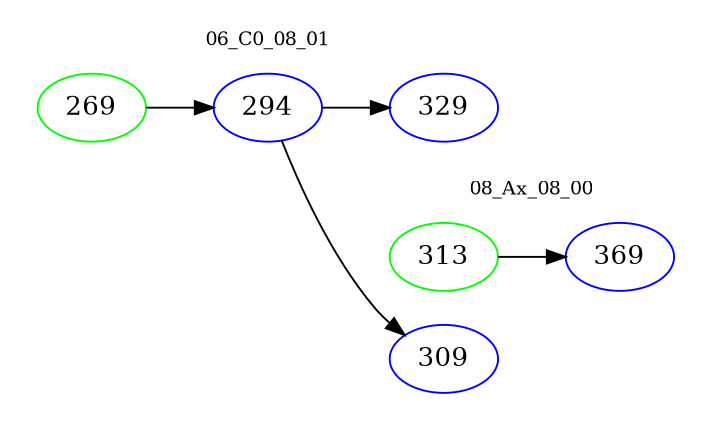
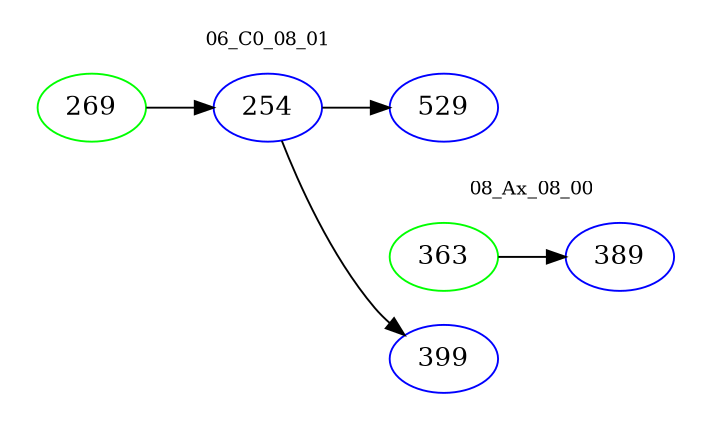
(268, 108) -> (268, 108)
(444, 108) -> (444, 108)
(444, 257) -> (444, 257)
(620, 257) -> (620, 257)
(444, 359) -> (444, 359)
